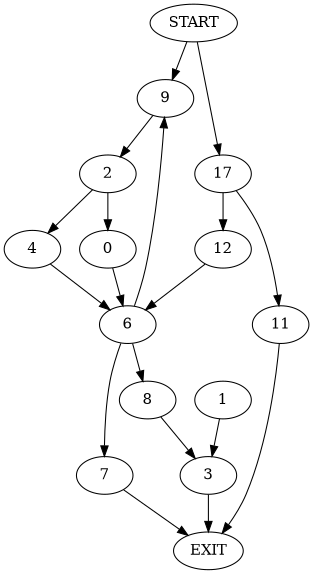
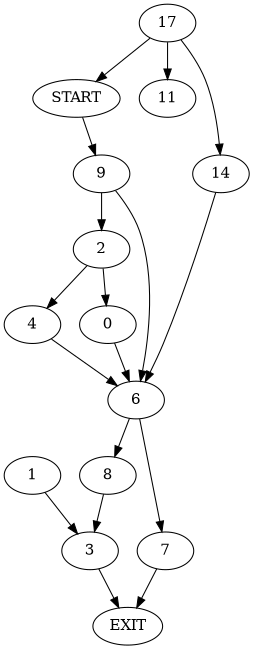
(207, 93) -> (127, 57)
(154, 218) -> (149, 277)
(223, 249) -> (221, 174)
(264, 437) -> none
